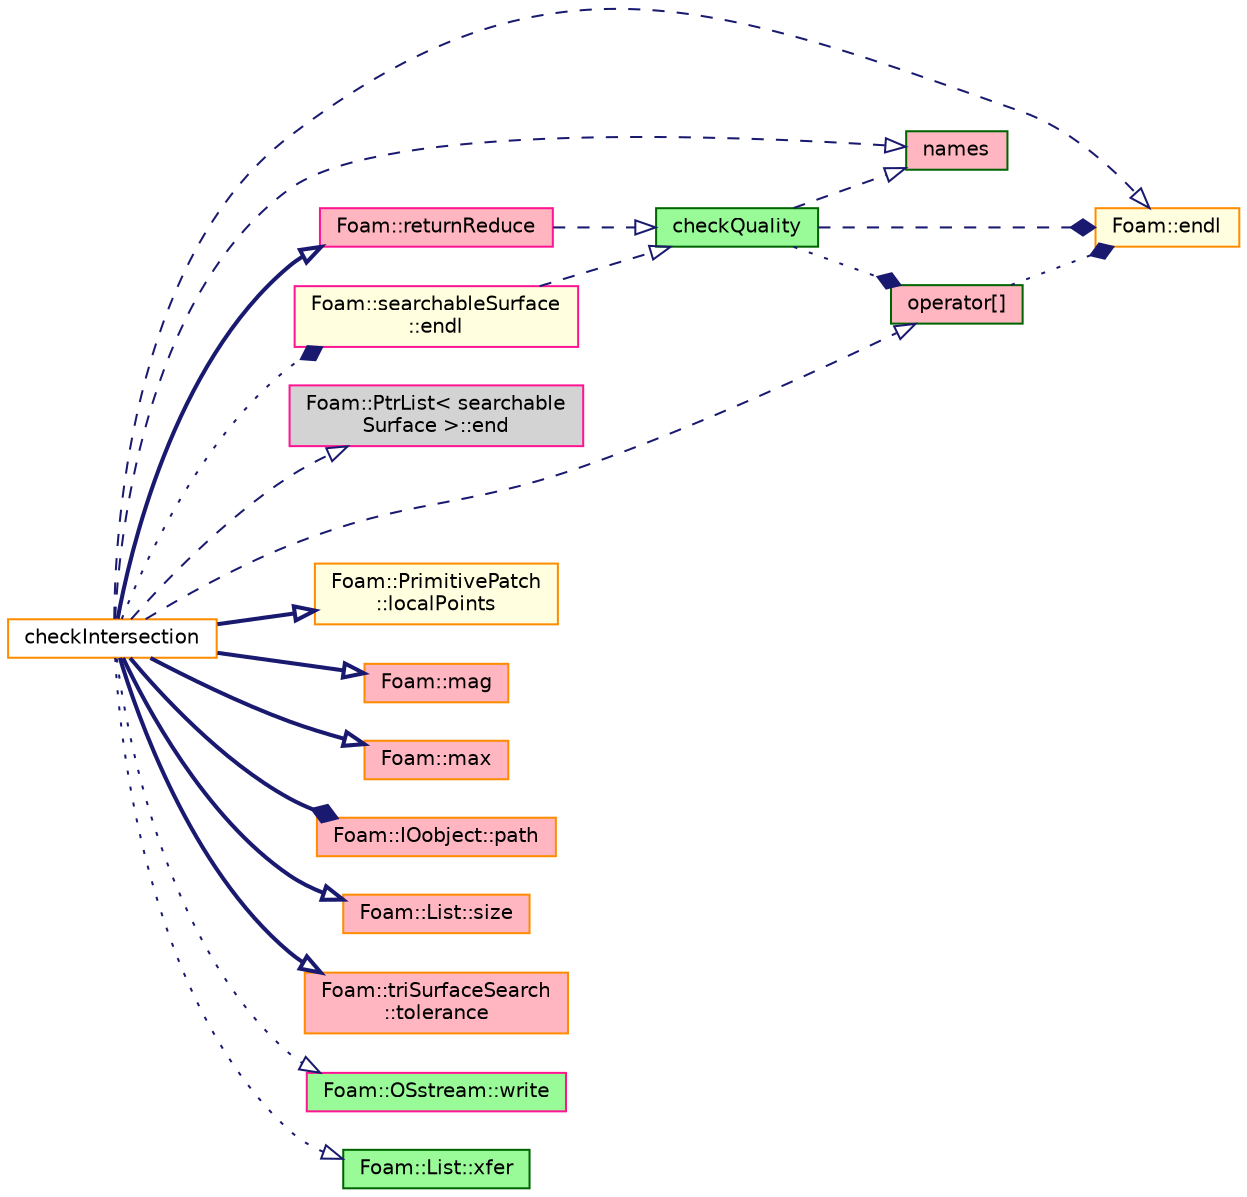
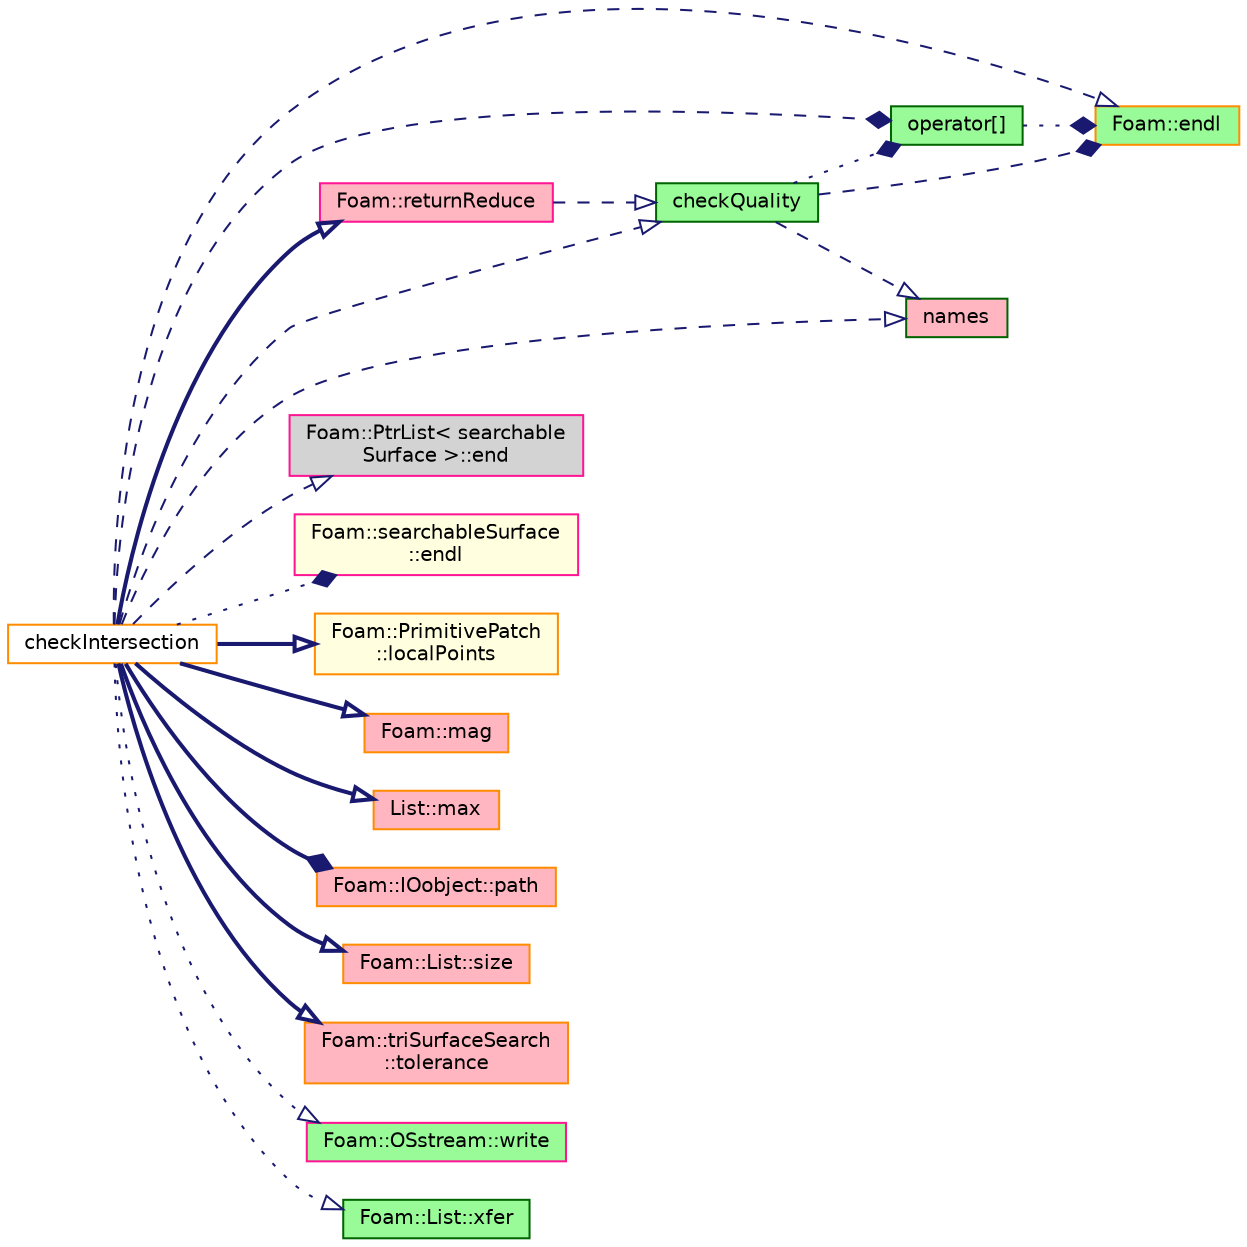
(1167, 227) -> (1167, 126)
(595, 269) -> (298, 324)
(957, 304) -> (957, 126)
(523, 485) -> (324, 147)
(436, 760) -> (436, 810)
